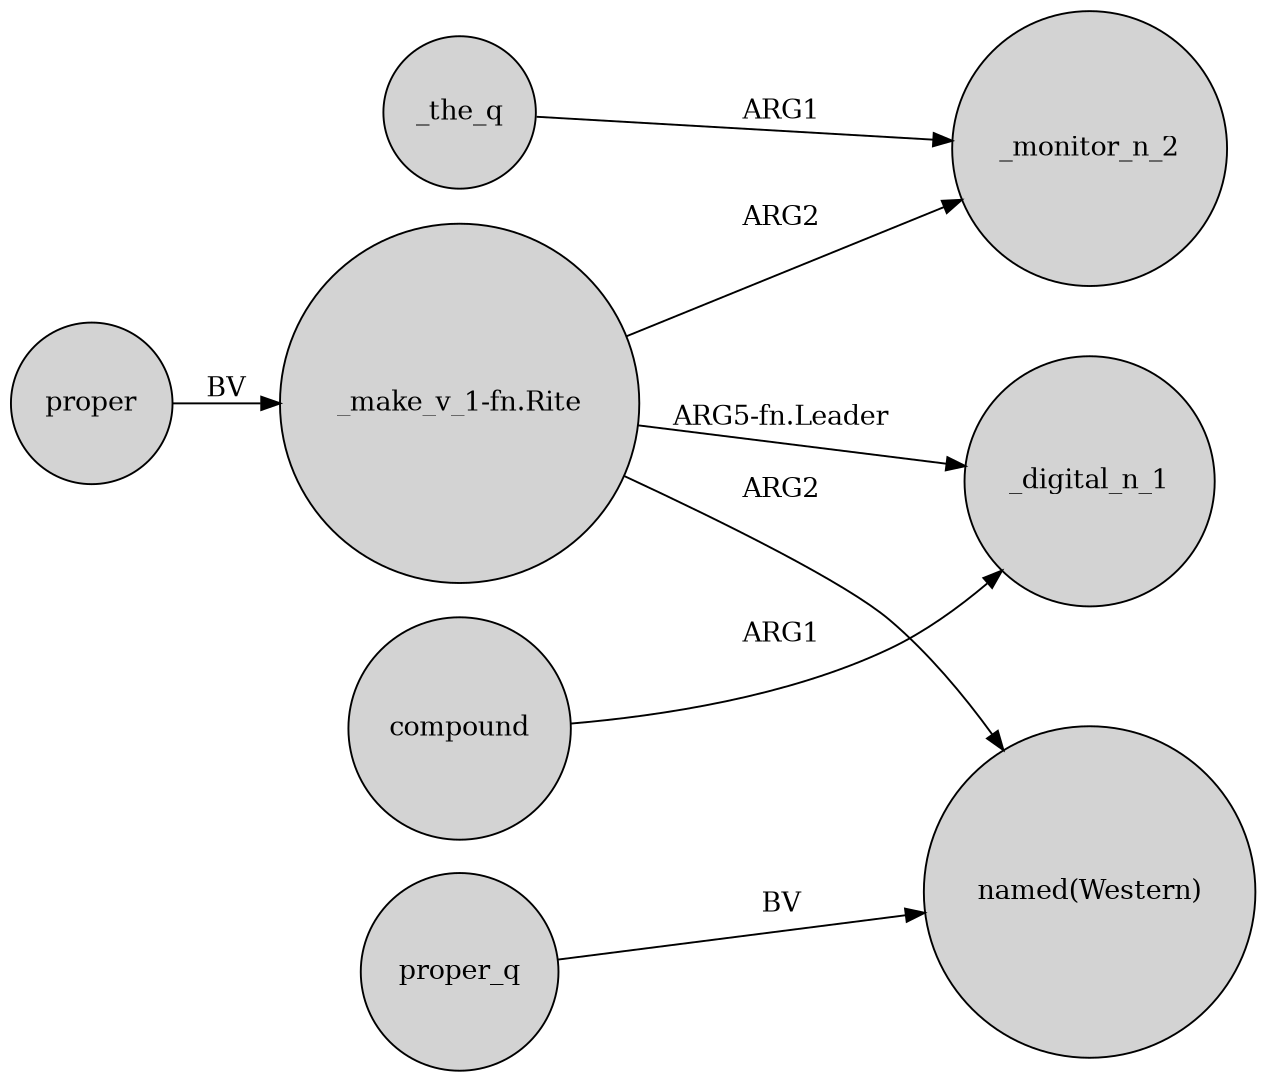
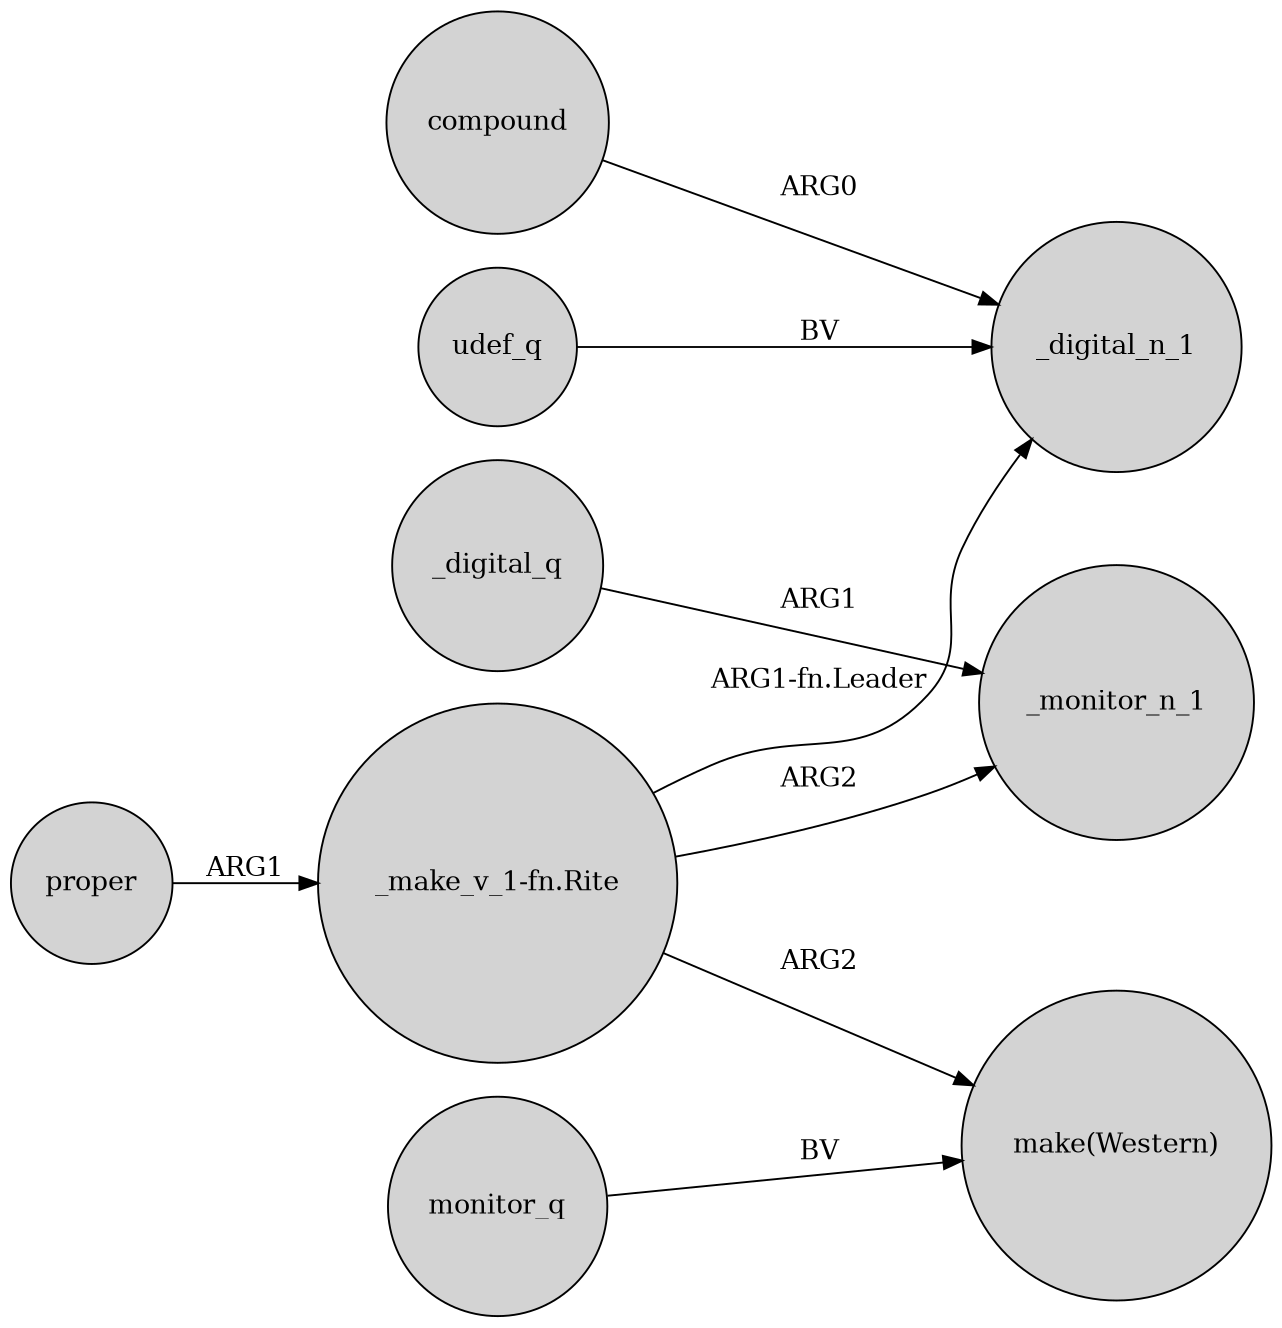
(460, 112) -> (498, 566)
(1090, 149) -> (1117, 703)
none -> (498, 347)
(226, 389) -> (245, 869)
(781, 418) -> (819, 681)
(781, 634) -> (819, 188)
(1090, 892) -> (1117, 1146)
(460, 972) -> (498, 1206)
